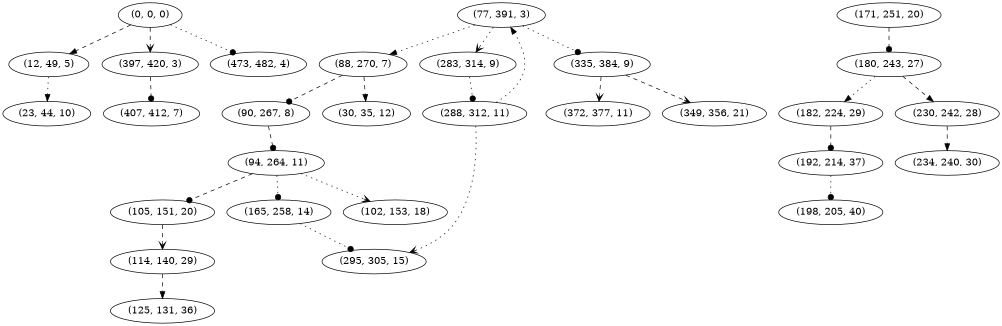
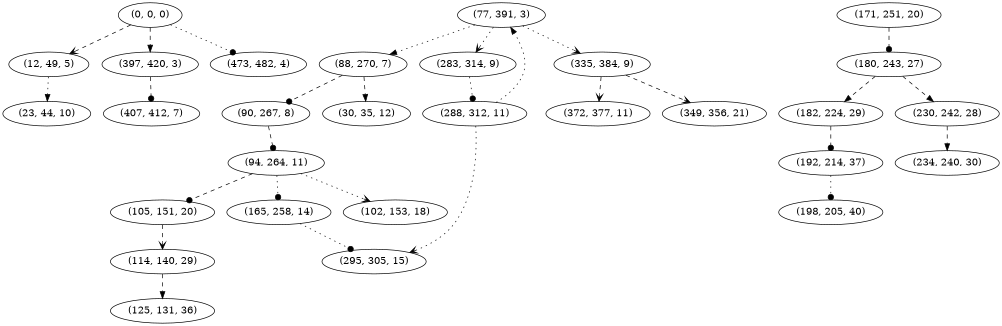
(150, 36) -> (150, 36)
(103, 38) -> (103, 38)
(549, 38) -> (548, 38)
(863, 87) -> (863, 87)
